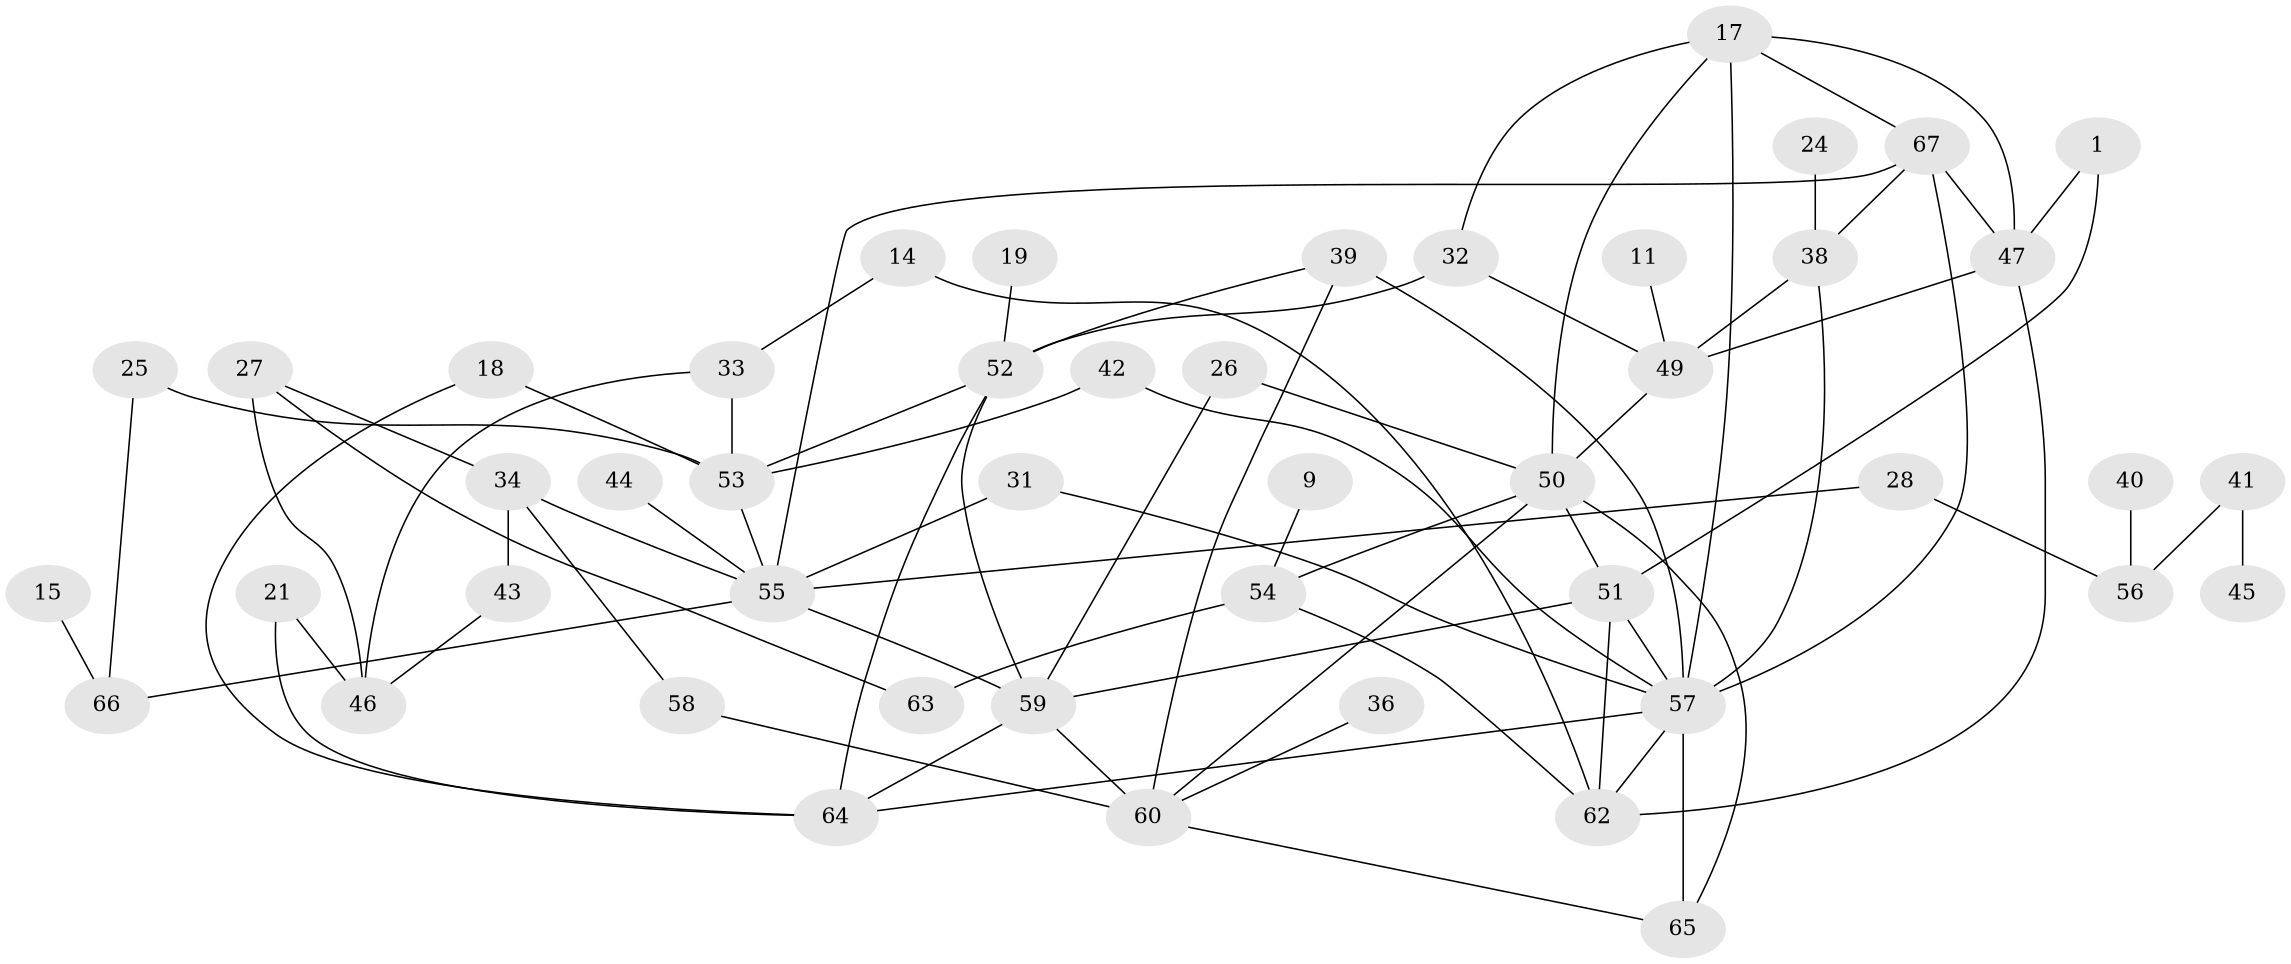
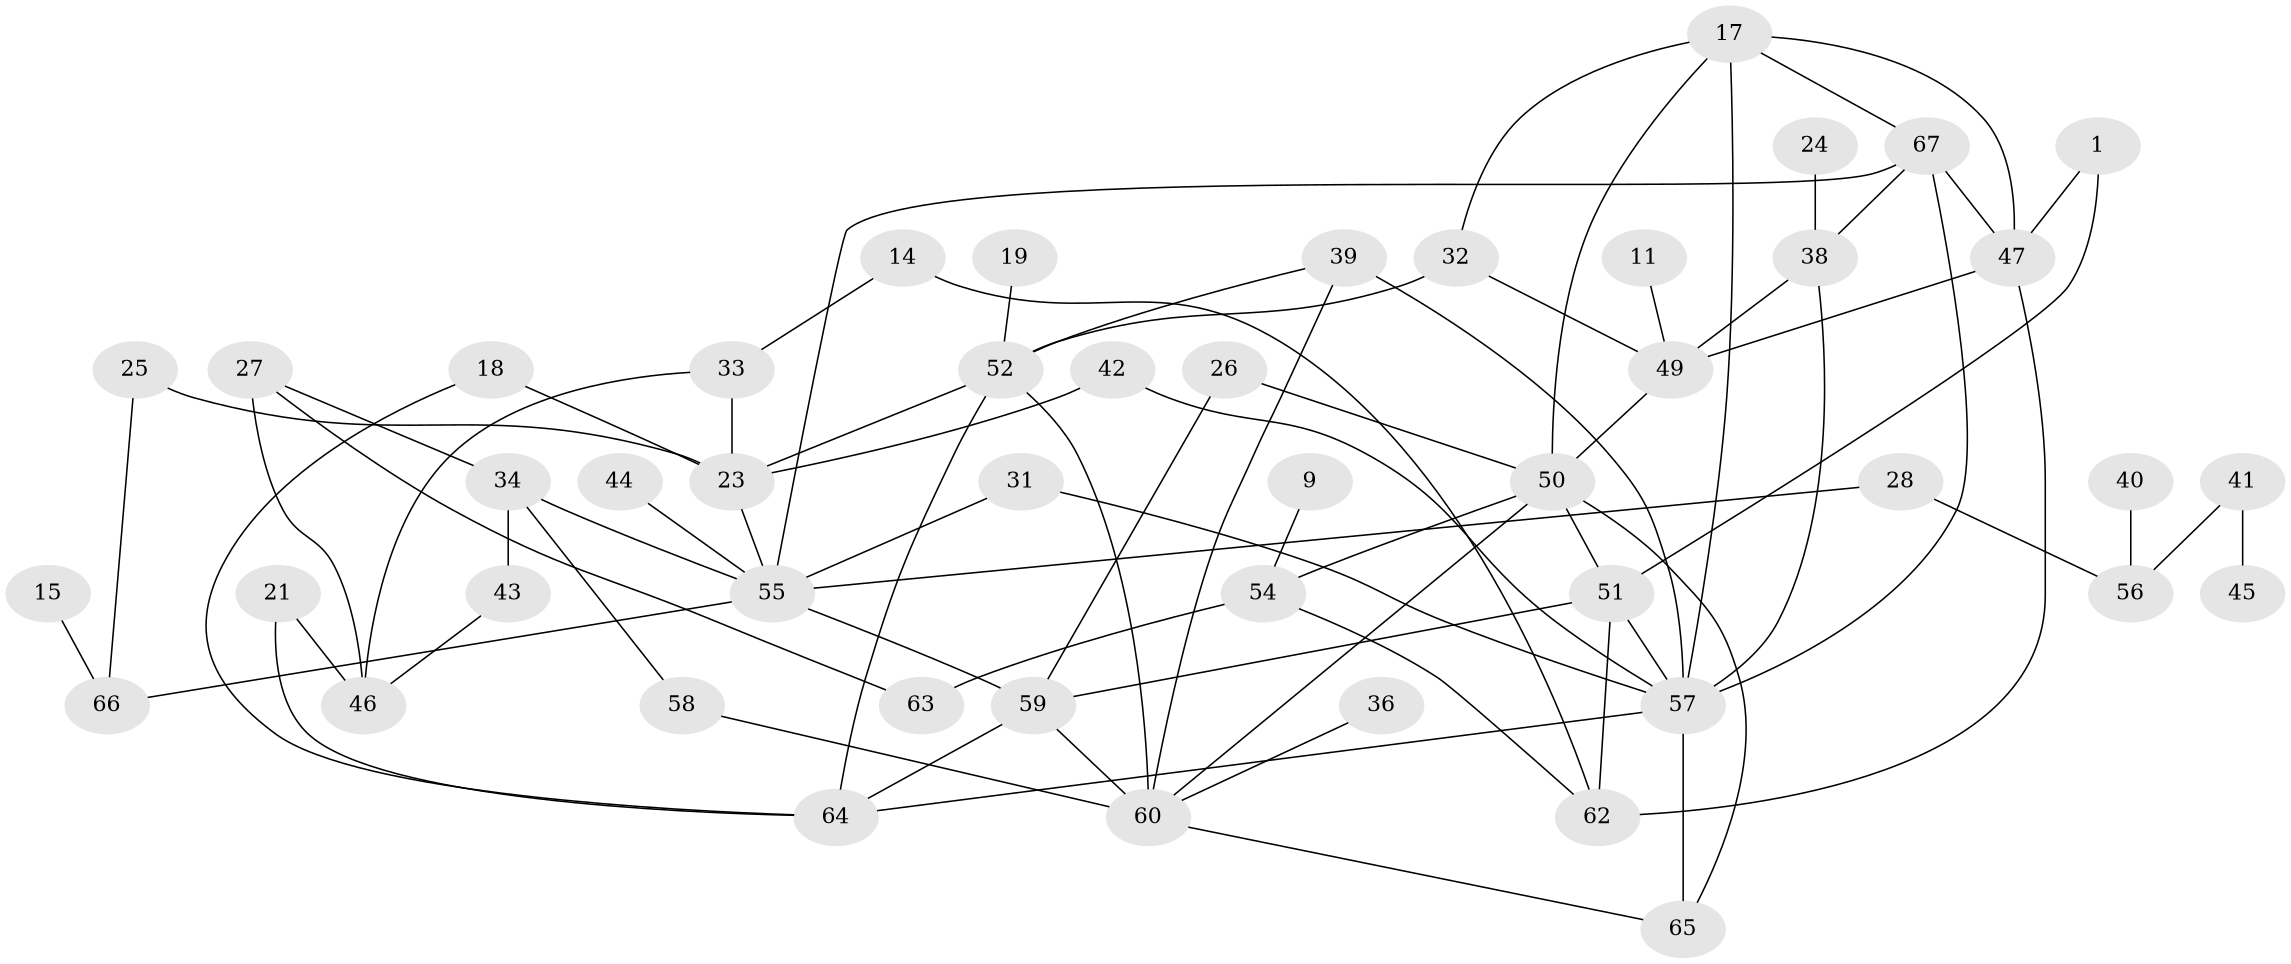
(732, 482) -> (732, 482)
(971, 539) -> (1121, 579)
(1640, 762) -> none
